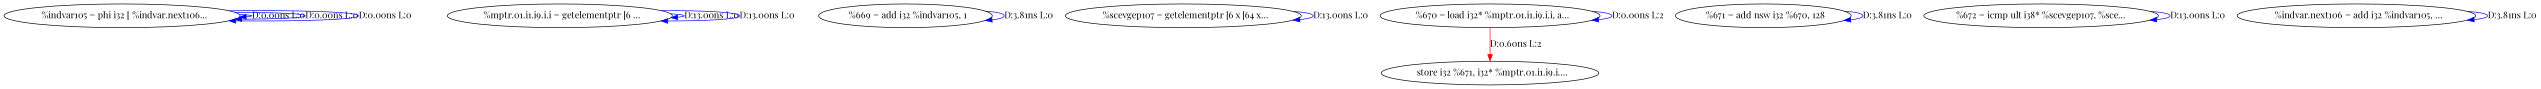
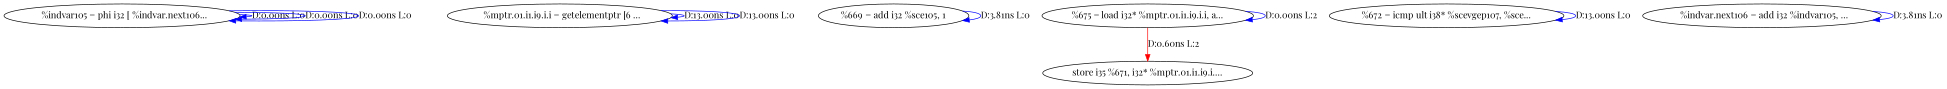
(905, 16) -> (894, 16)
(1183, 16) -> none
(1490, 16) -> (1148, 16)
(1763, 16) -> none
(1490, 73) -> (1148, 73)
